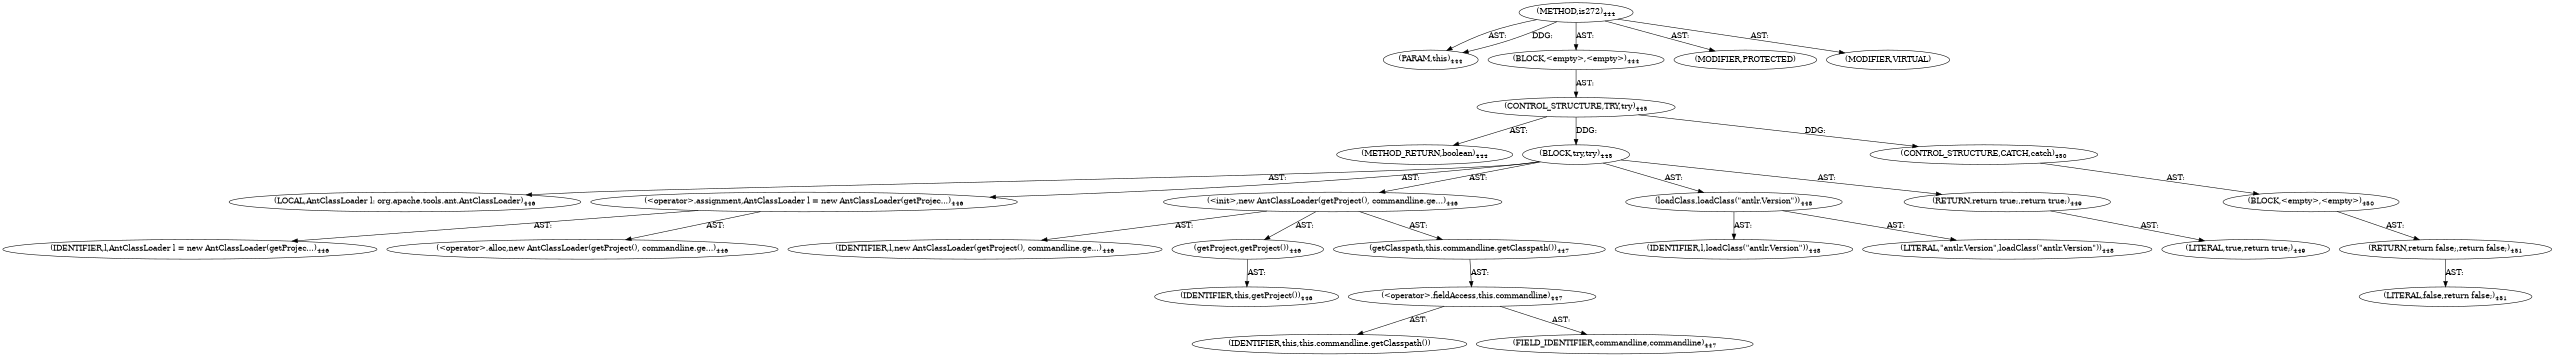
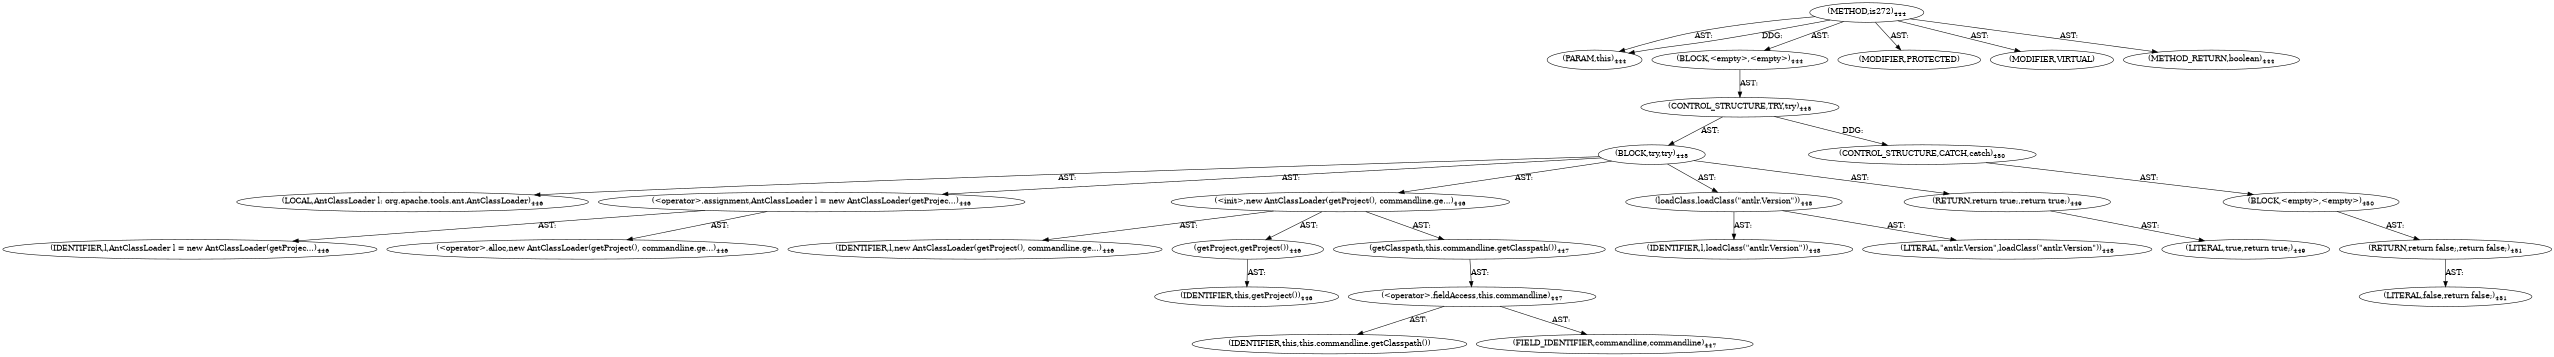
(1503, 130) -> (2031, 35)
(1588, 131) -> (1712, 131)
